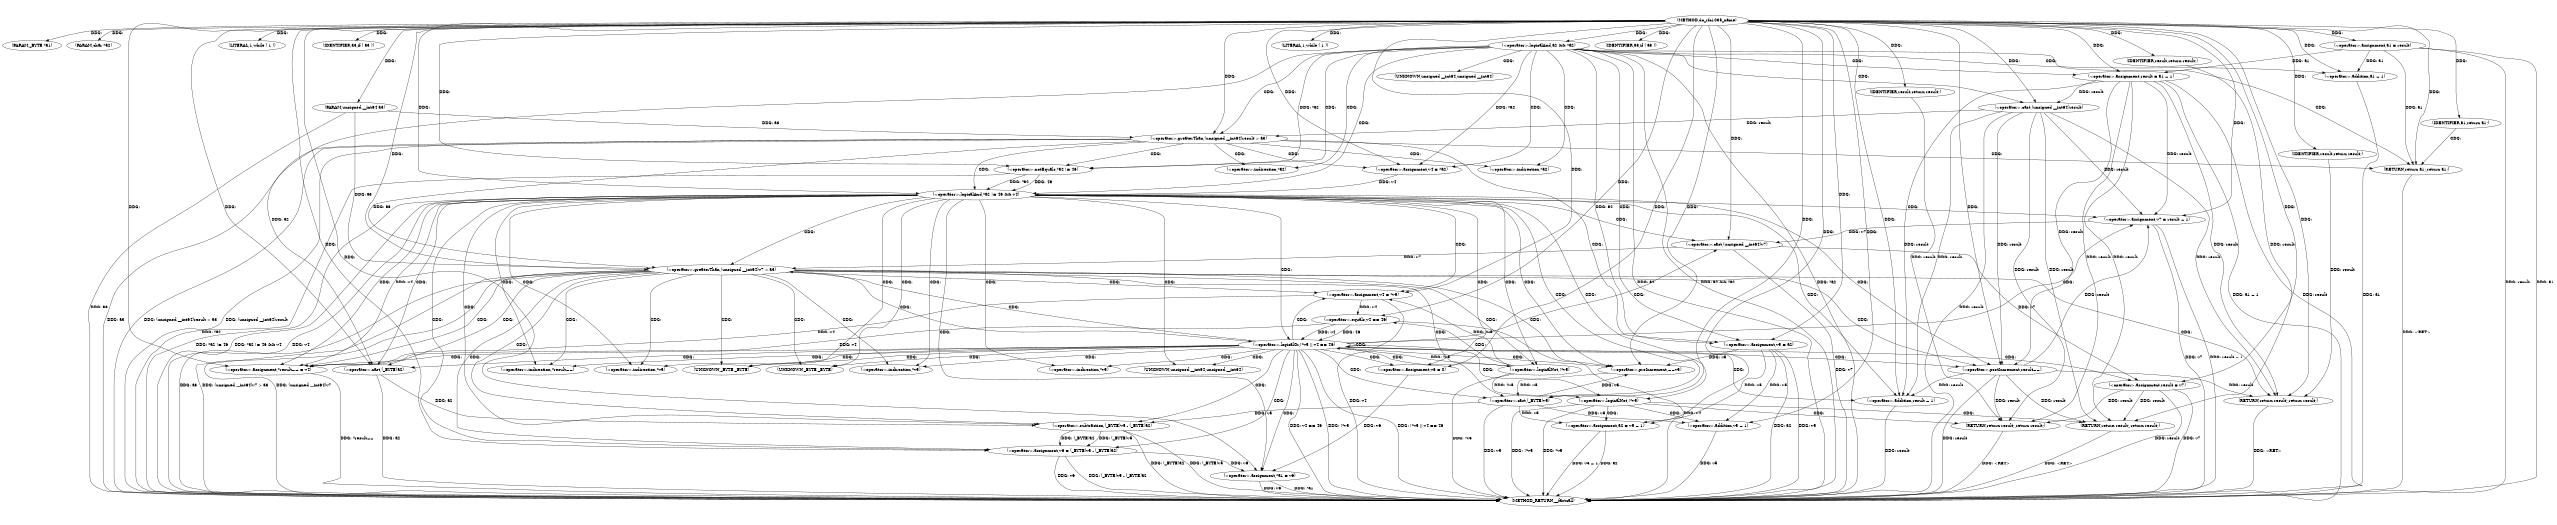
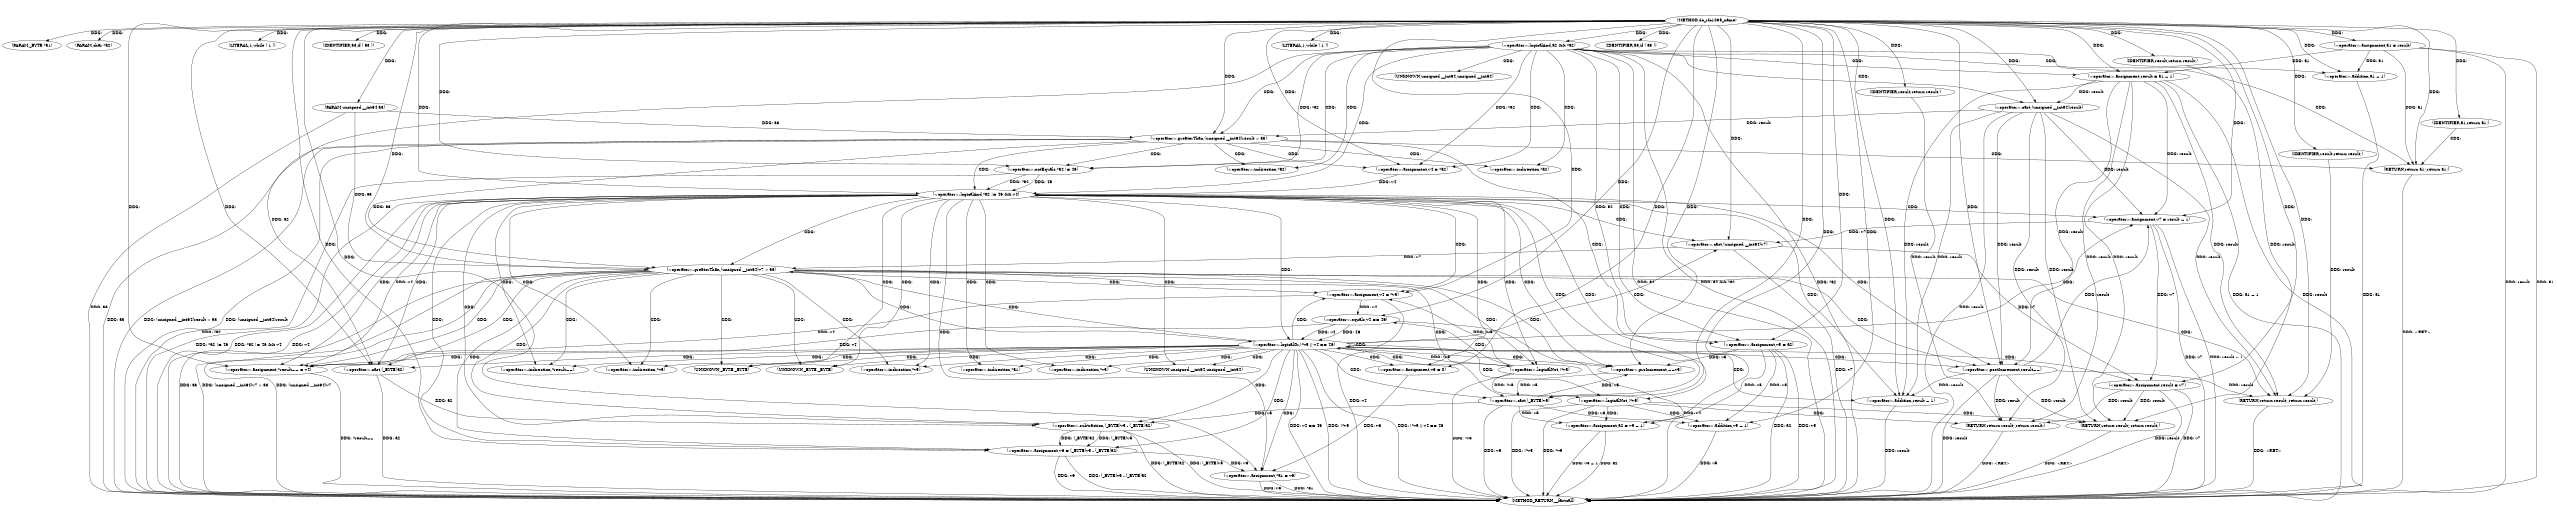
none -> (2157, 301)
none -> (990, 370)
